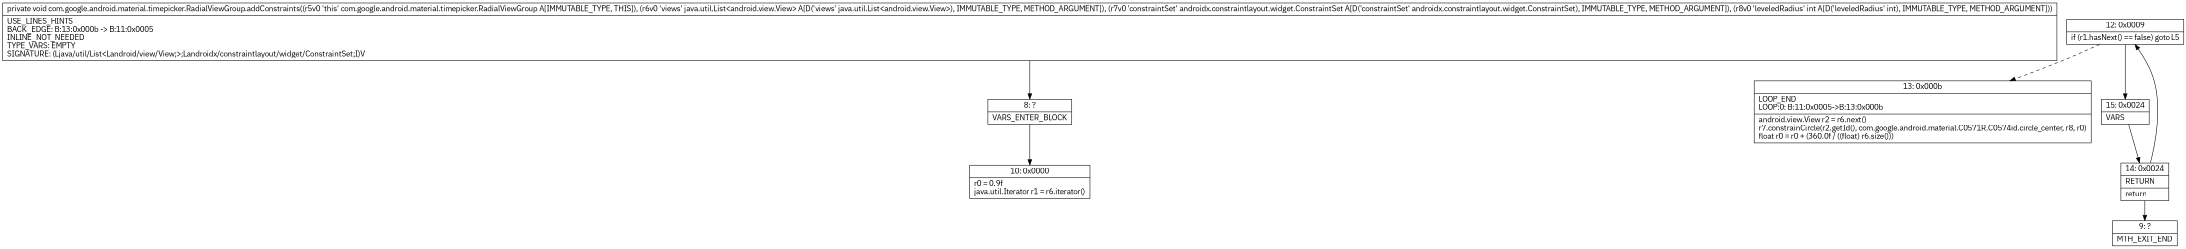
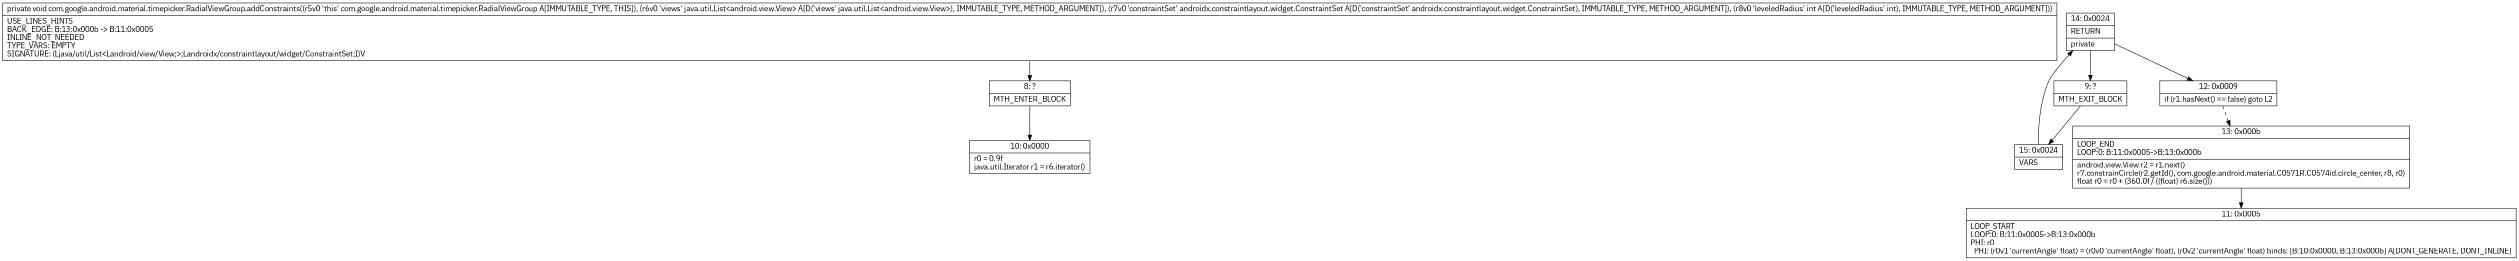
(2125, 38) -> (2218, 99)
(2125, 69) -> (2066, 123)
(1030, 118) -> (1030, 99)
(1813, 120) -> (2131, 165)
(2136, 194) -> (2083, 44)
none -> (2241, 233)
(2145, 239) -> (2090, 99)
